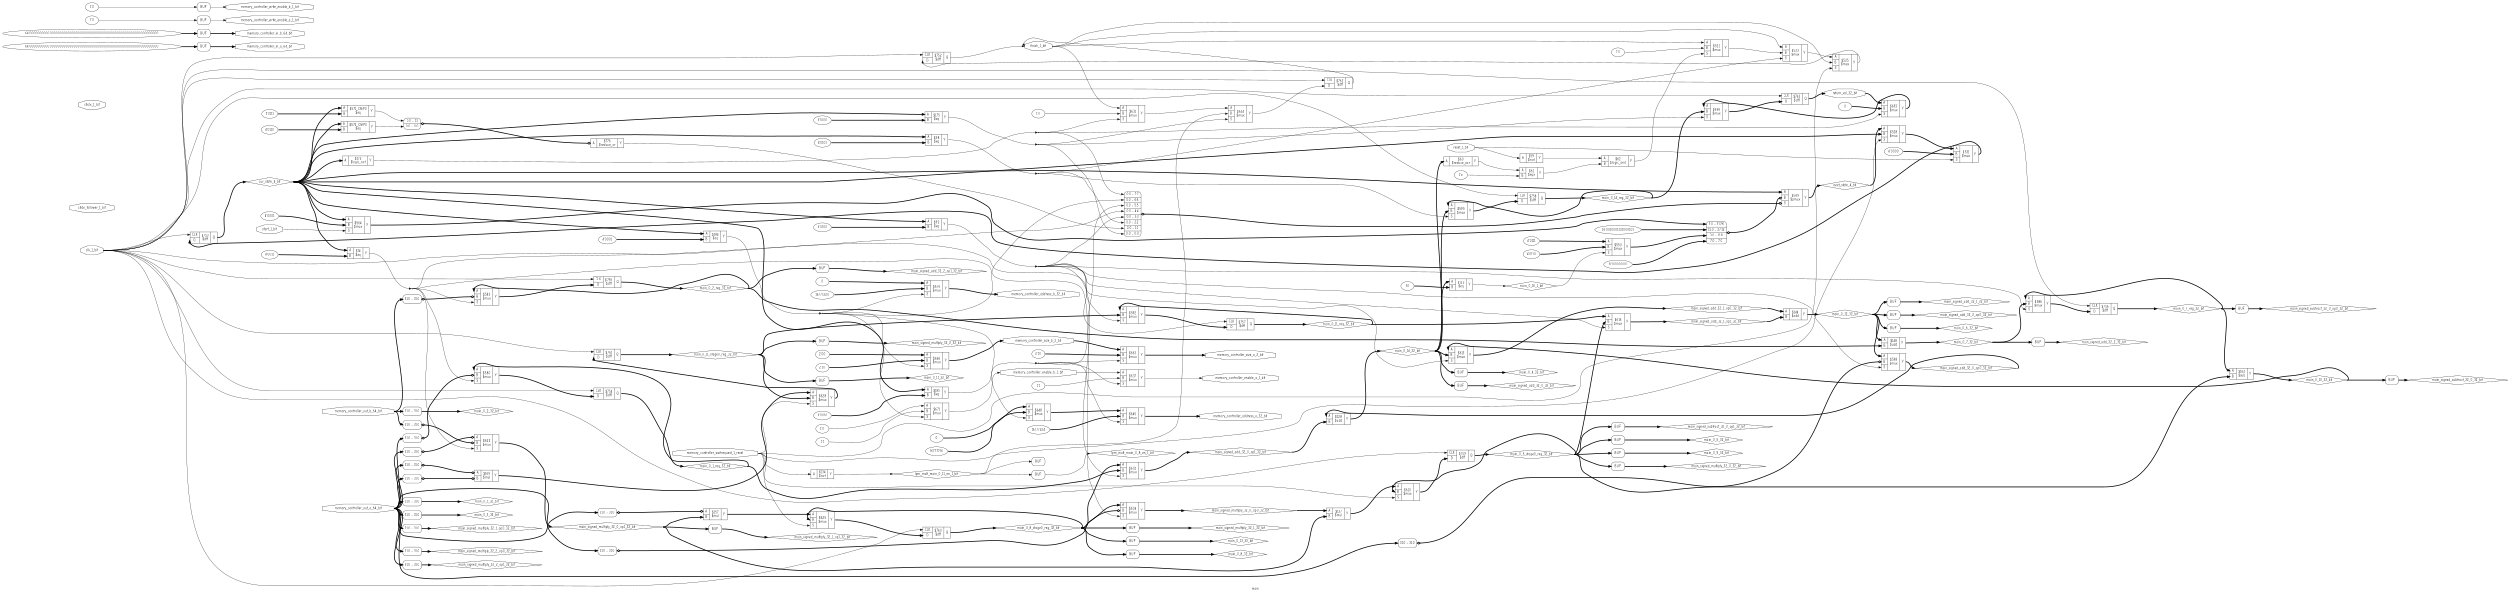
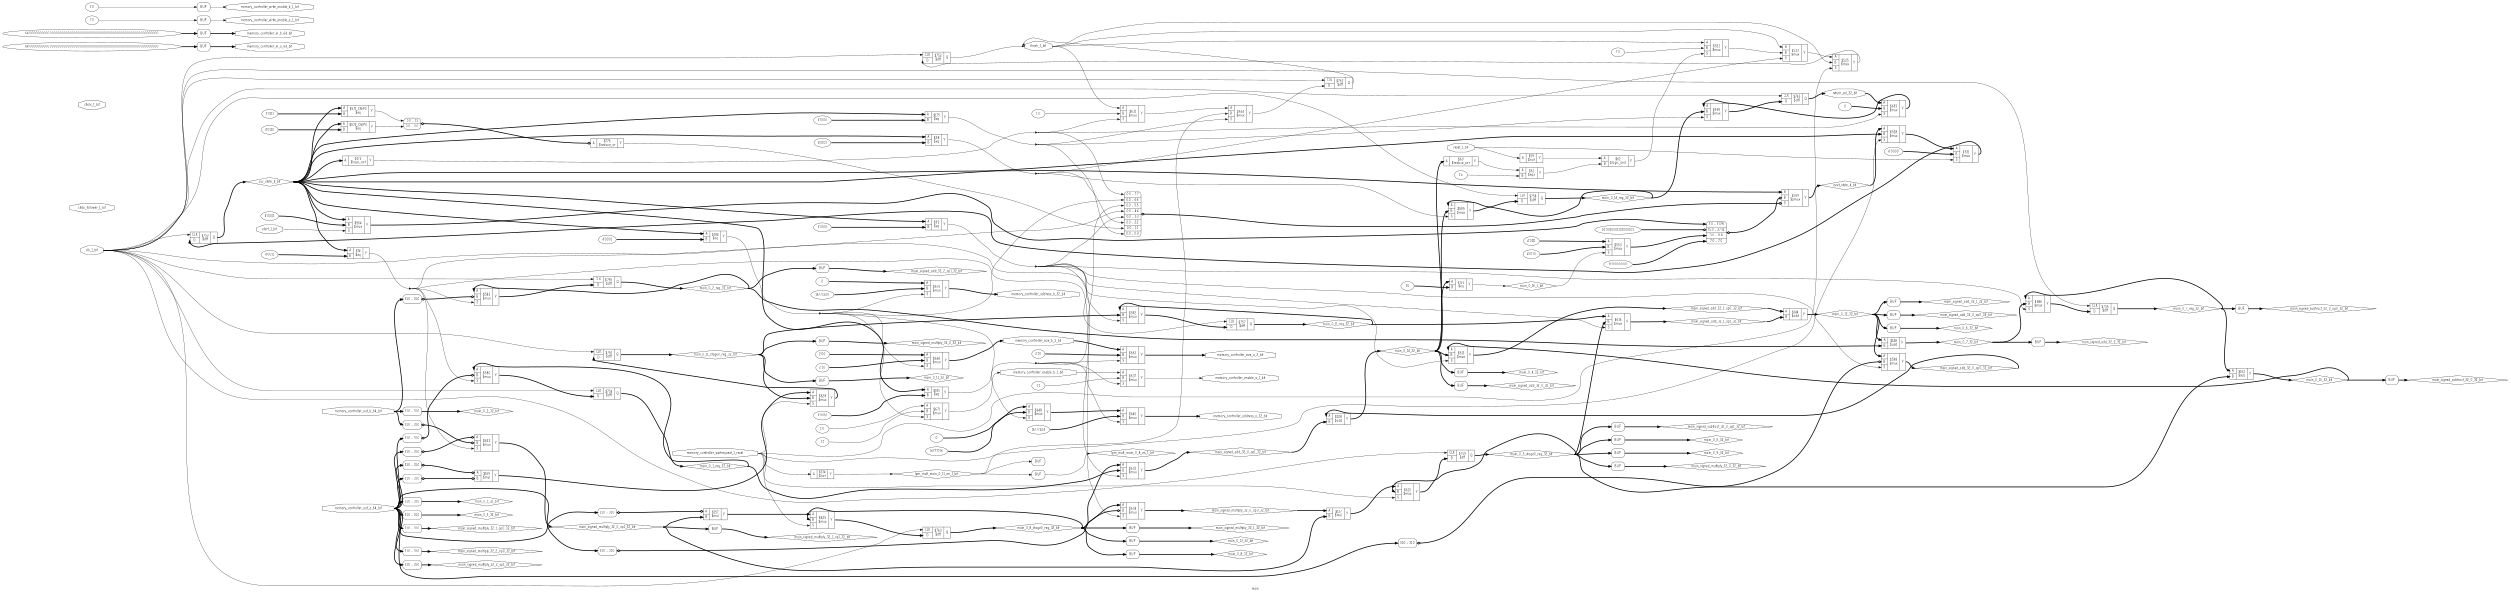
(1672, 230) -> (1672, 230)
